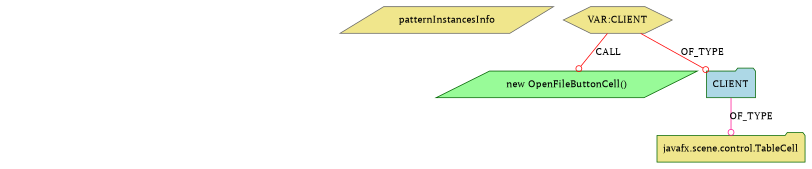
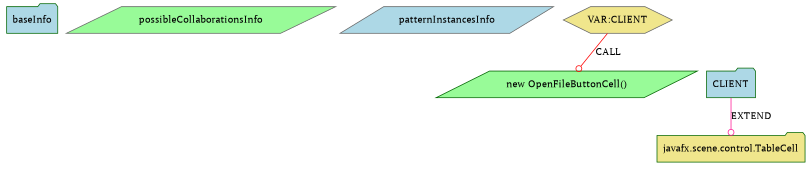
none -> (32, 20)
none -> (201, 20)
(447, 20) -> (447, 20)
(672, 51) -> none
(751, 117) -> (751, 117)
